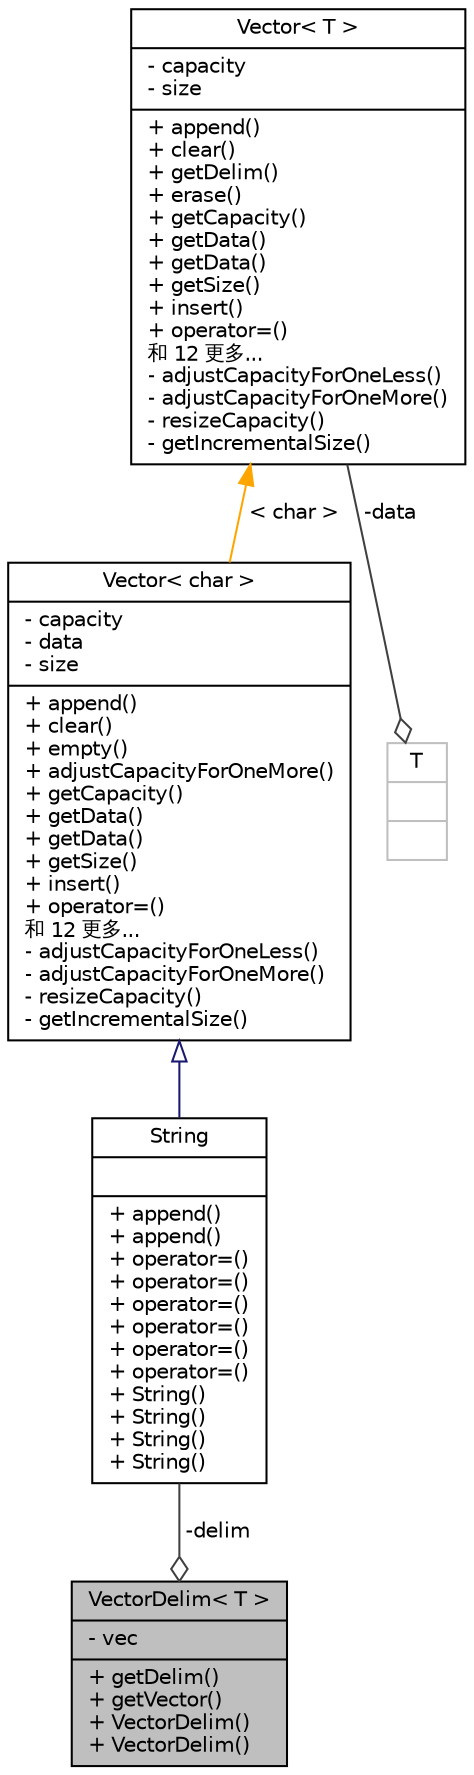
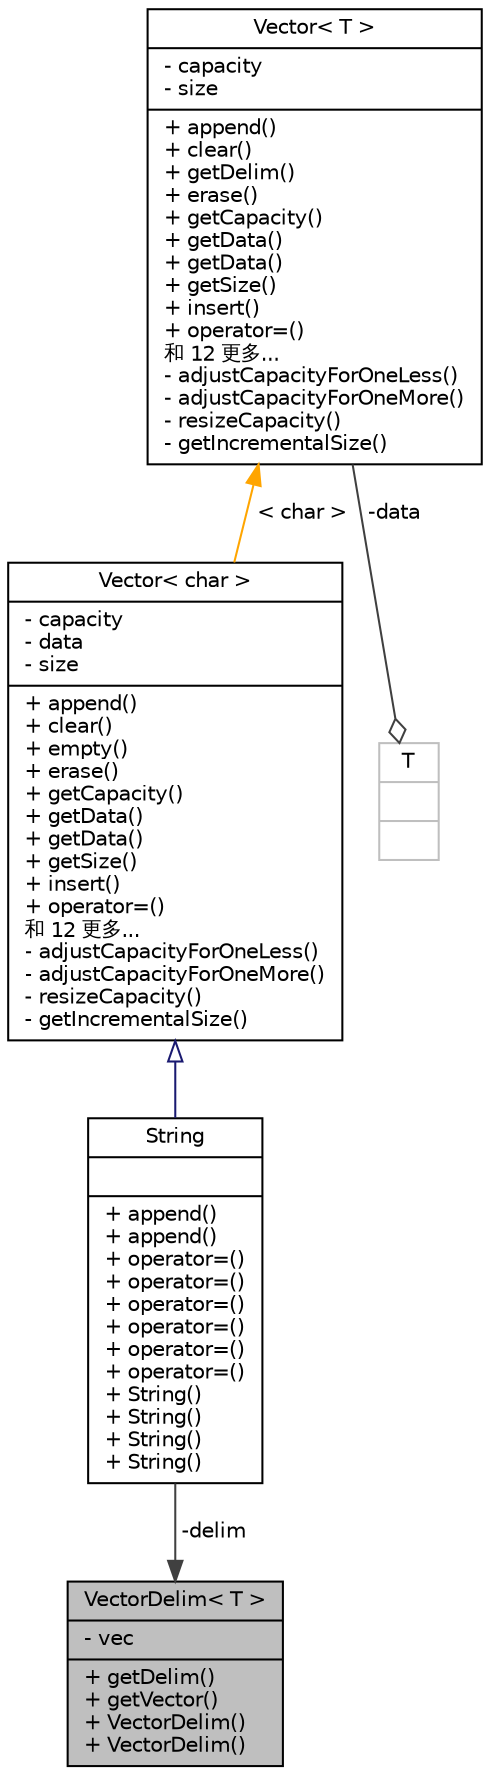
(179, 772) -> (72, 772)
(179, 1520) -> (175, 1522)
